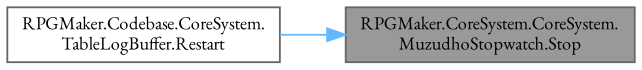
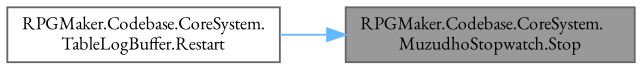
(490, 35) -> (490, 35)
